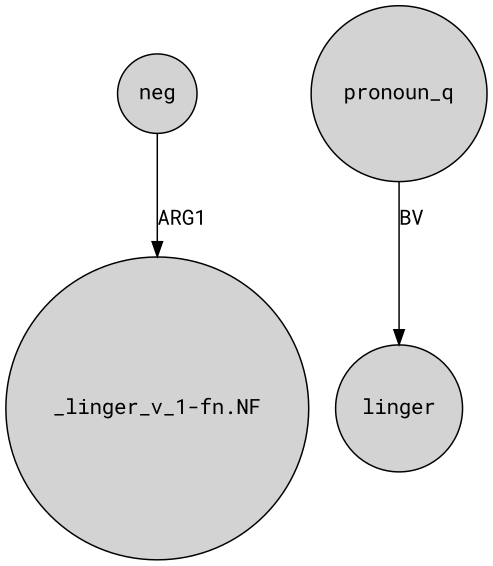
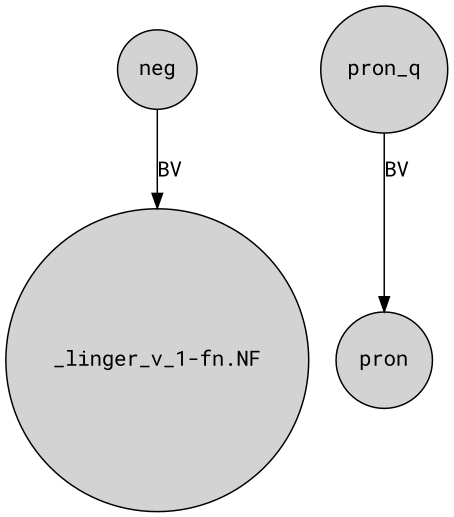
(399, 94) -> (384, 70)
(183, 219) -> (170, 171)
(399, 408) -> (384, 360)
